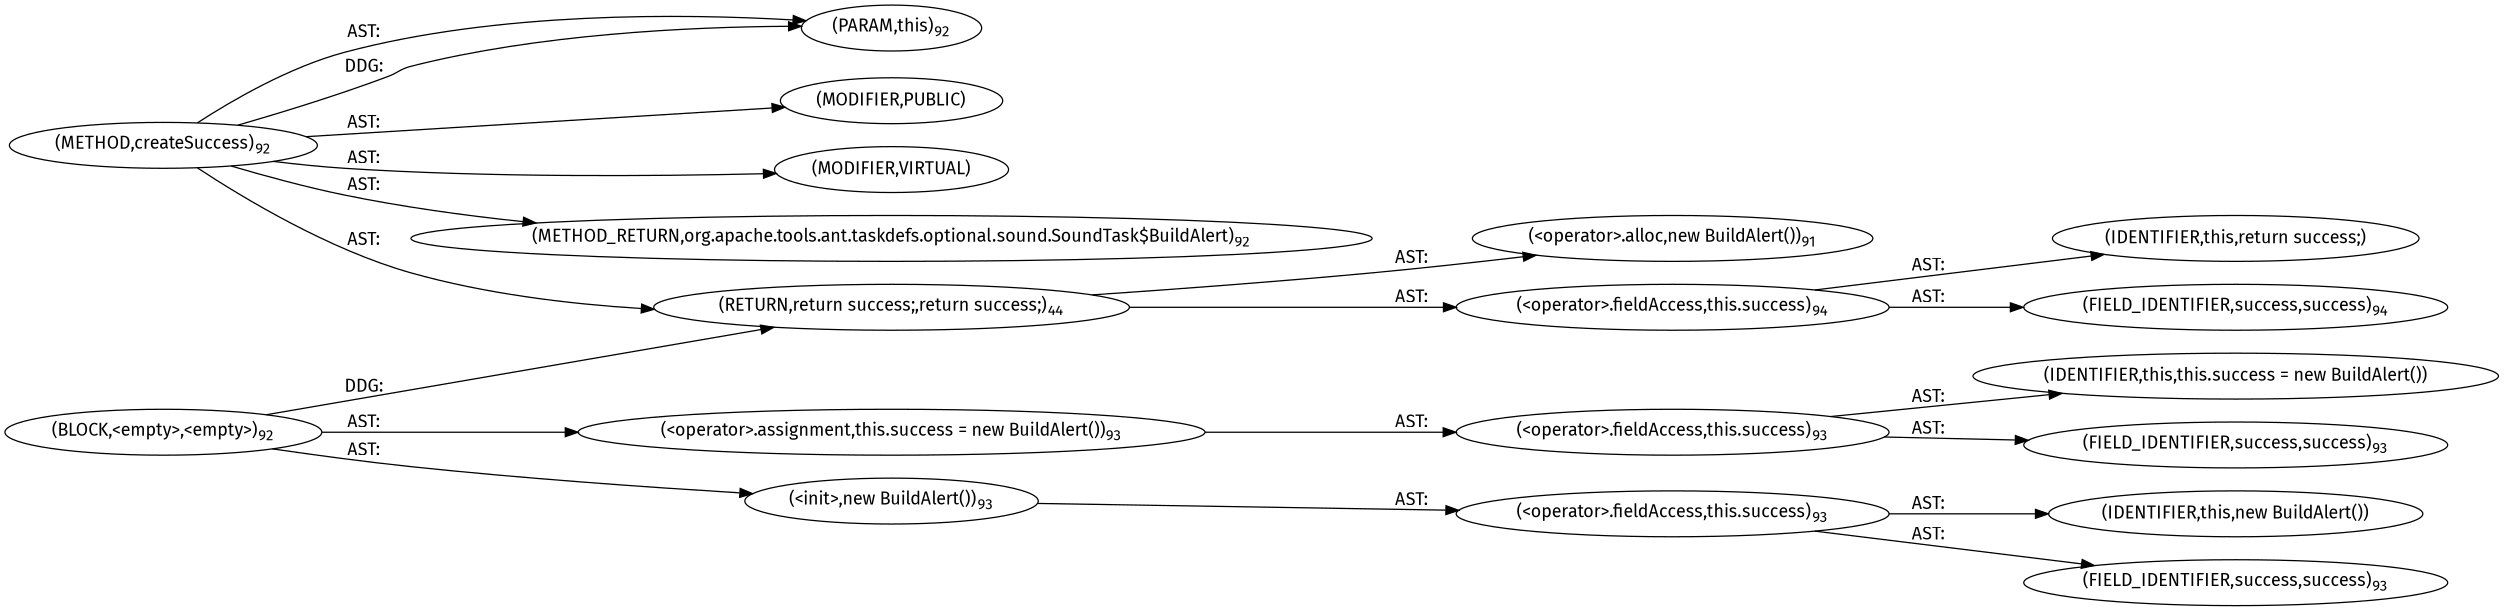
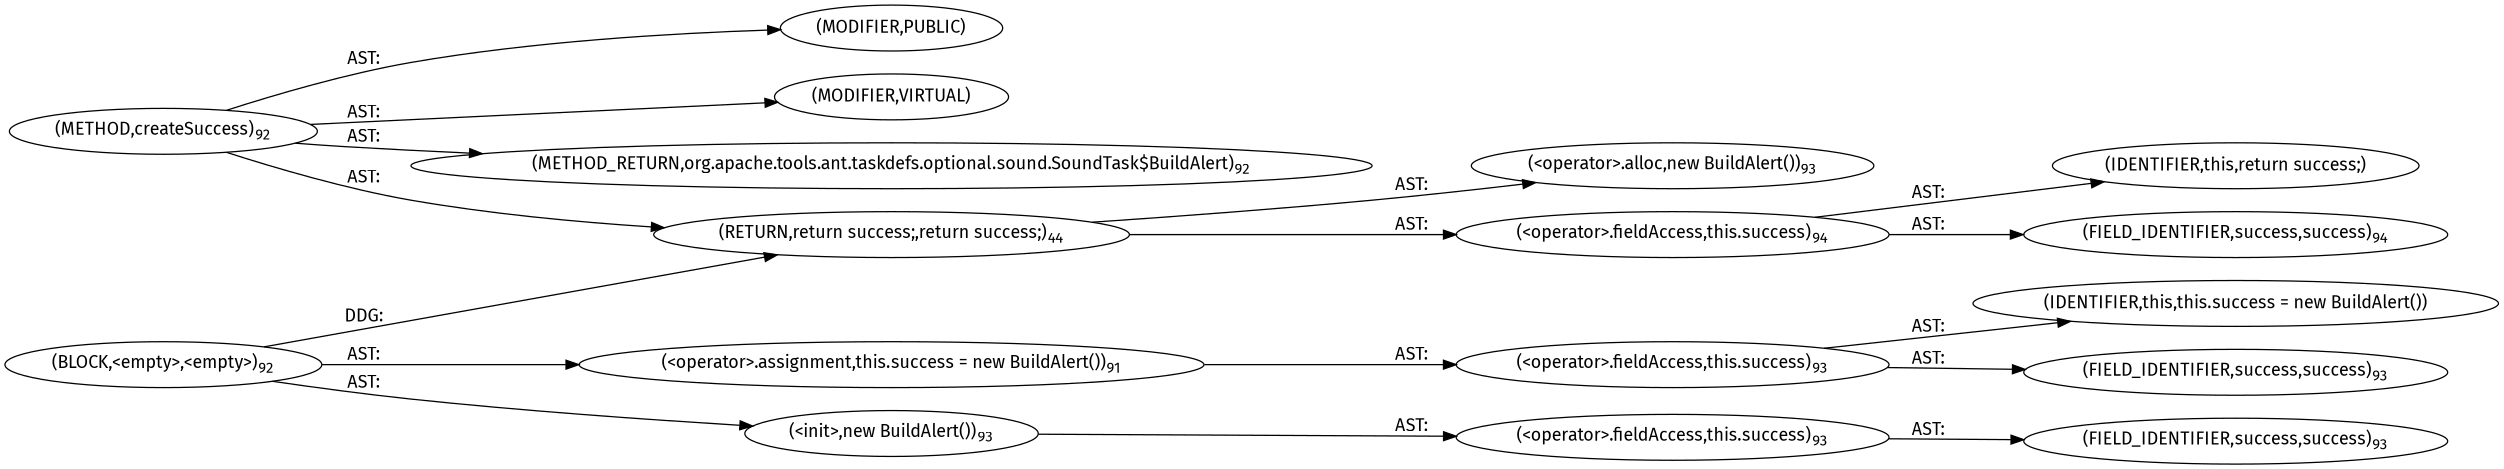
(892, 28) -> none
(1809, 237) -> (1809, 164)
(1114, 430) -> (1114, 363)
(2236, 514) -> none
